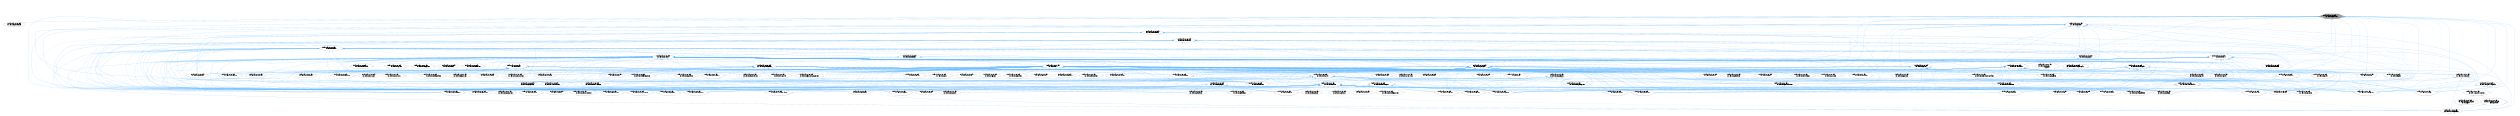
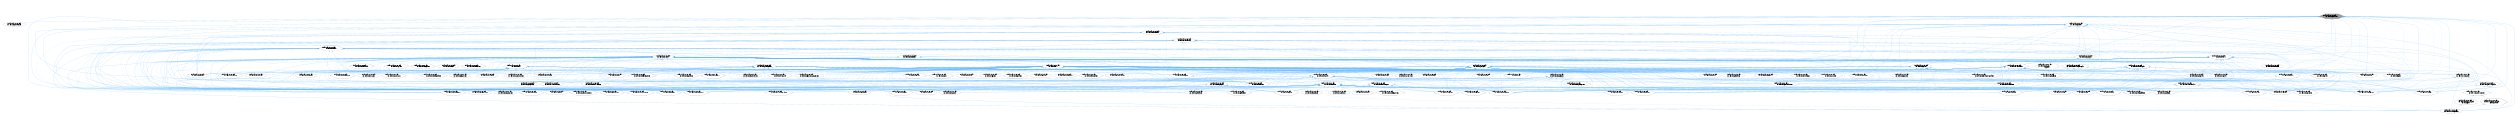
(1766, 76) -> (1766, 76)
